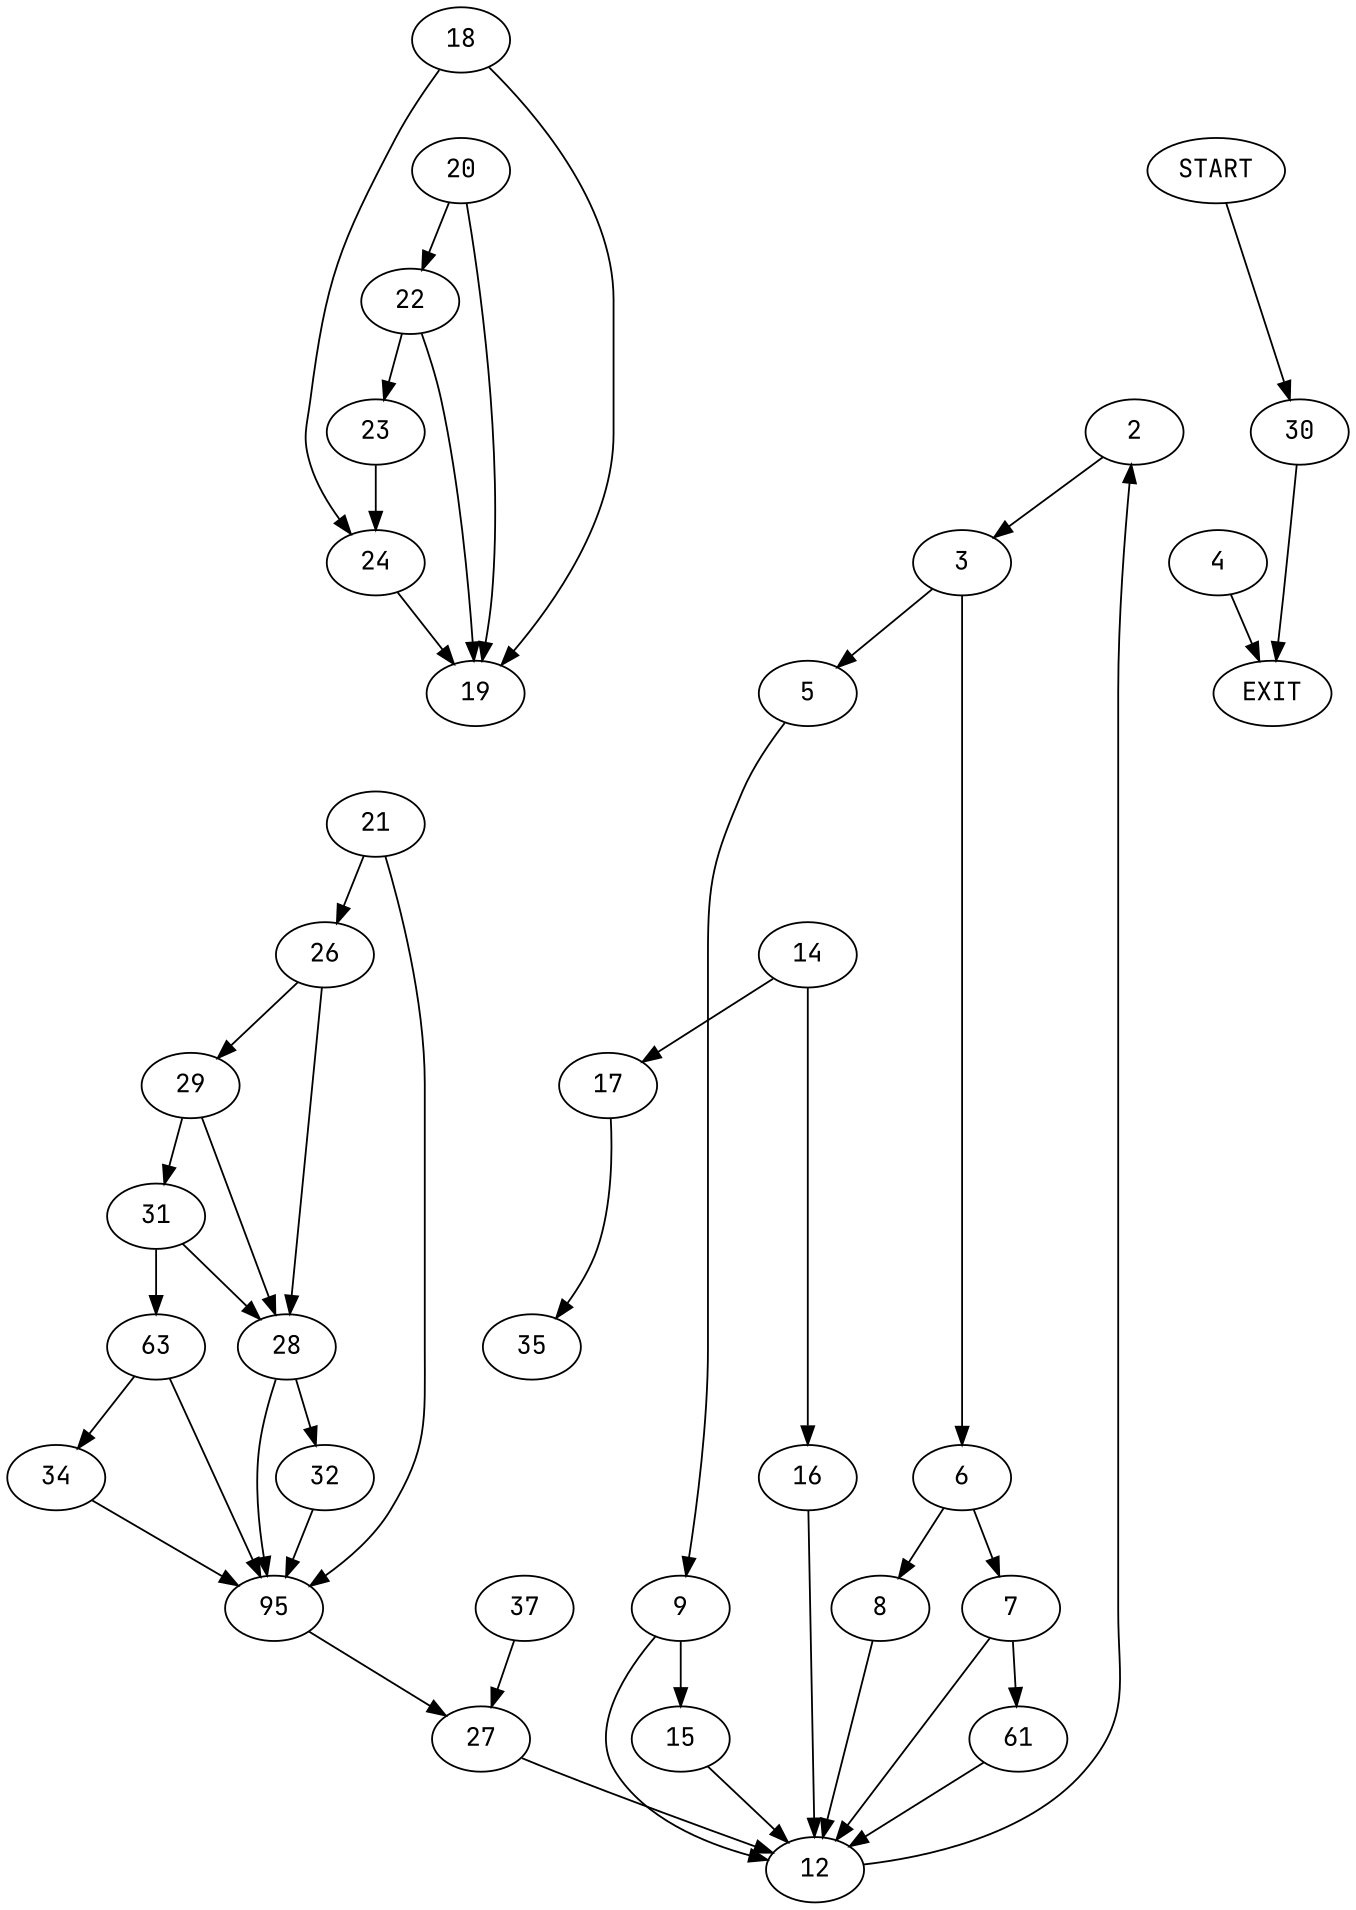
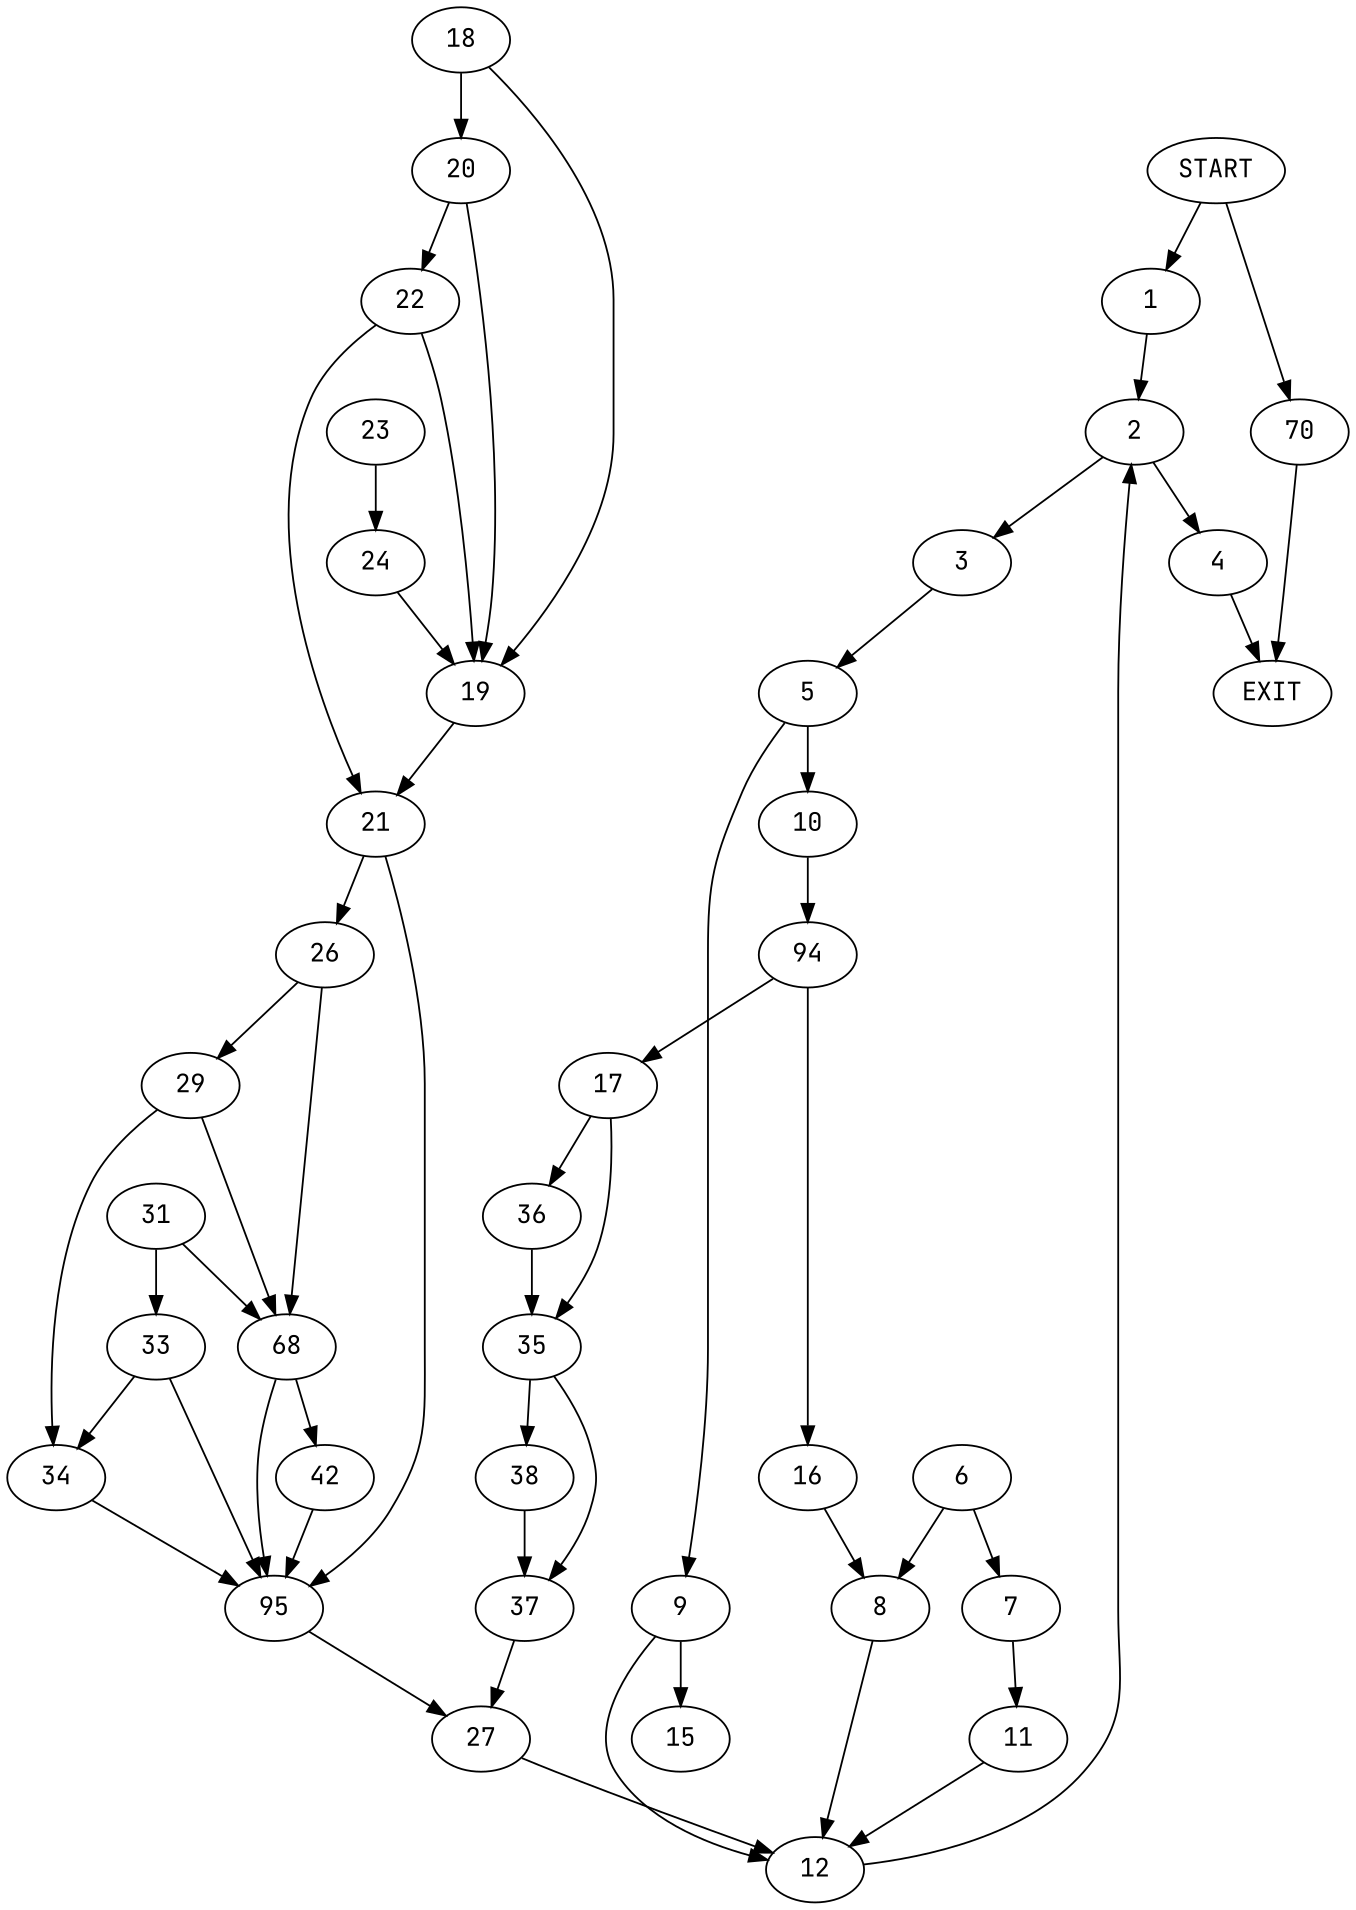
(331, 286) -> (461, 96)
none -> (1151, 301)
(395, 358) -> (290, 541)
(1300, 432) -> (1300, 432)
none -> (1171, 490)
none -> (431, 752)
none -> (808, 824)
(808, 955) -> (808, 955)
(962, 1011) -> none
(176, 1142) -> (66, 1253)
none -> (532, 1216)
(156, 1347) -> (156, 1347)
(287, 1347) -> (287, 1347)
none -> (595, 1470)
(325, 1478) -> (325, 1478)
none -> (525, 1478)
(811, 1664) -> (840, 1535)
(919, 1732) -> none
(1018, 1739) -> (1018, 1739)
(741, 1798) -> none
